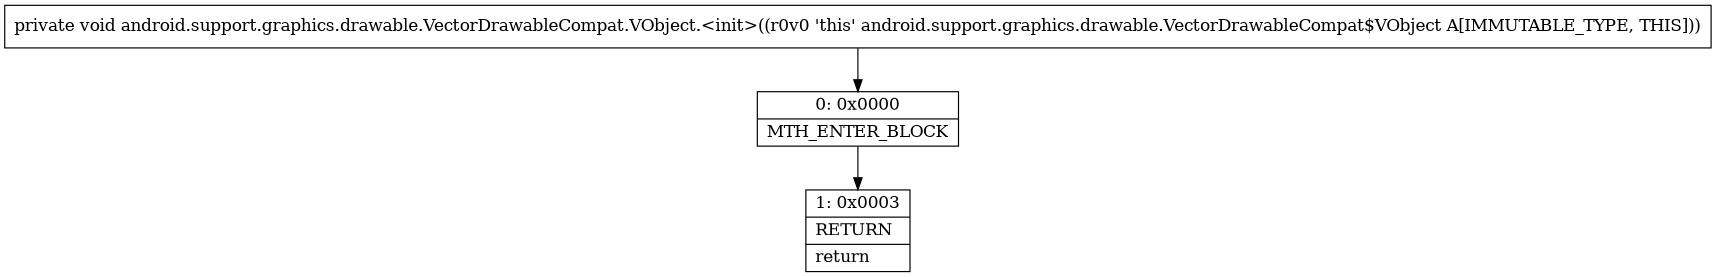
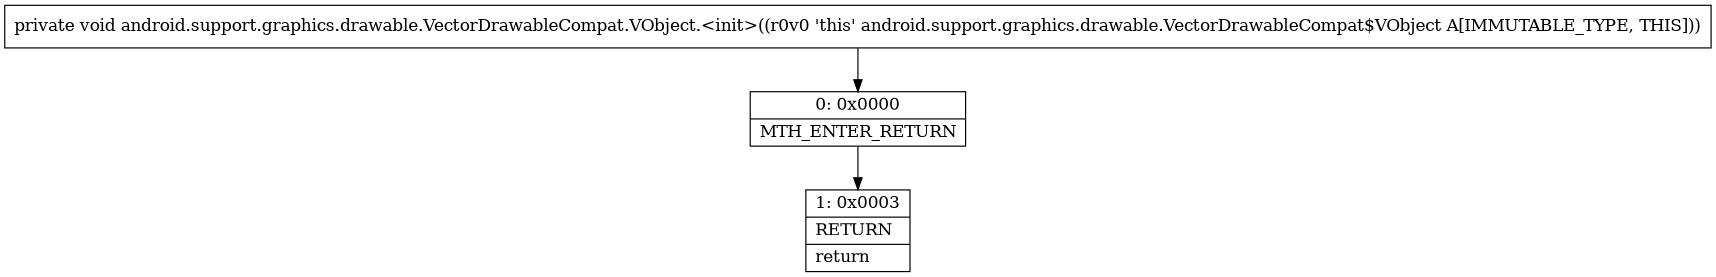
(858, 132) -> (858, 132)
